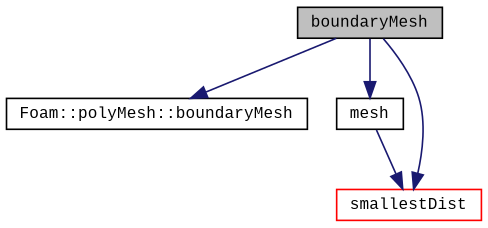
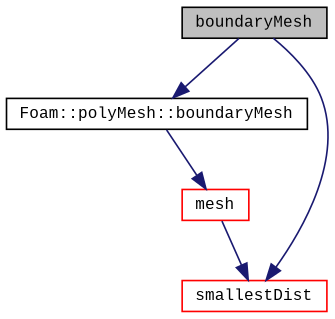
(370, 60) -> (182, 153)
(370, 114) -> (215, 205)
